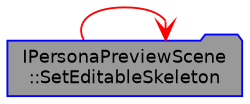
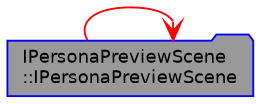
(125, 68) -> (130, 68)
